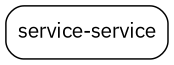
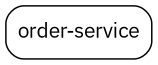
(87, 32) -> (79, 32)
